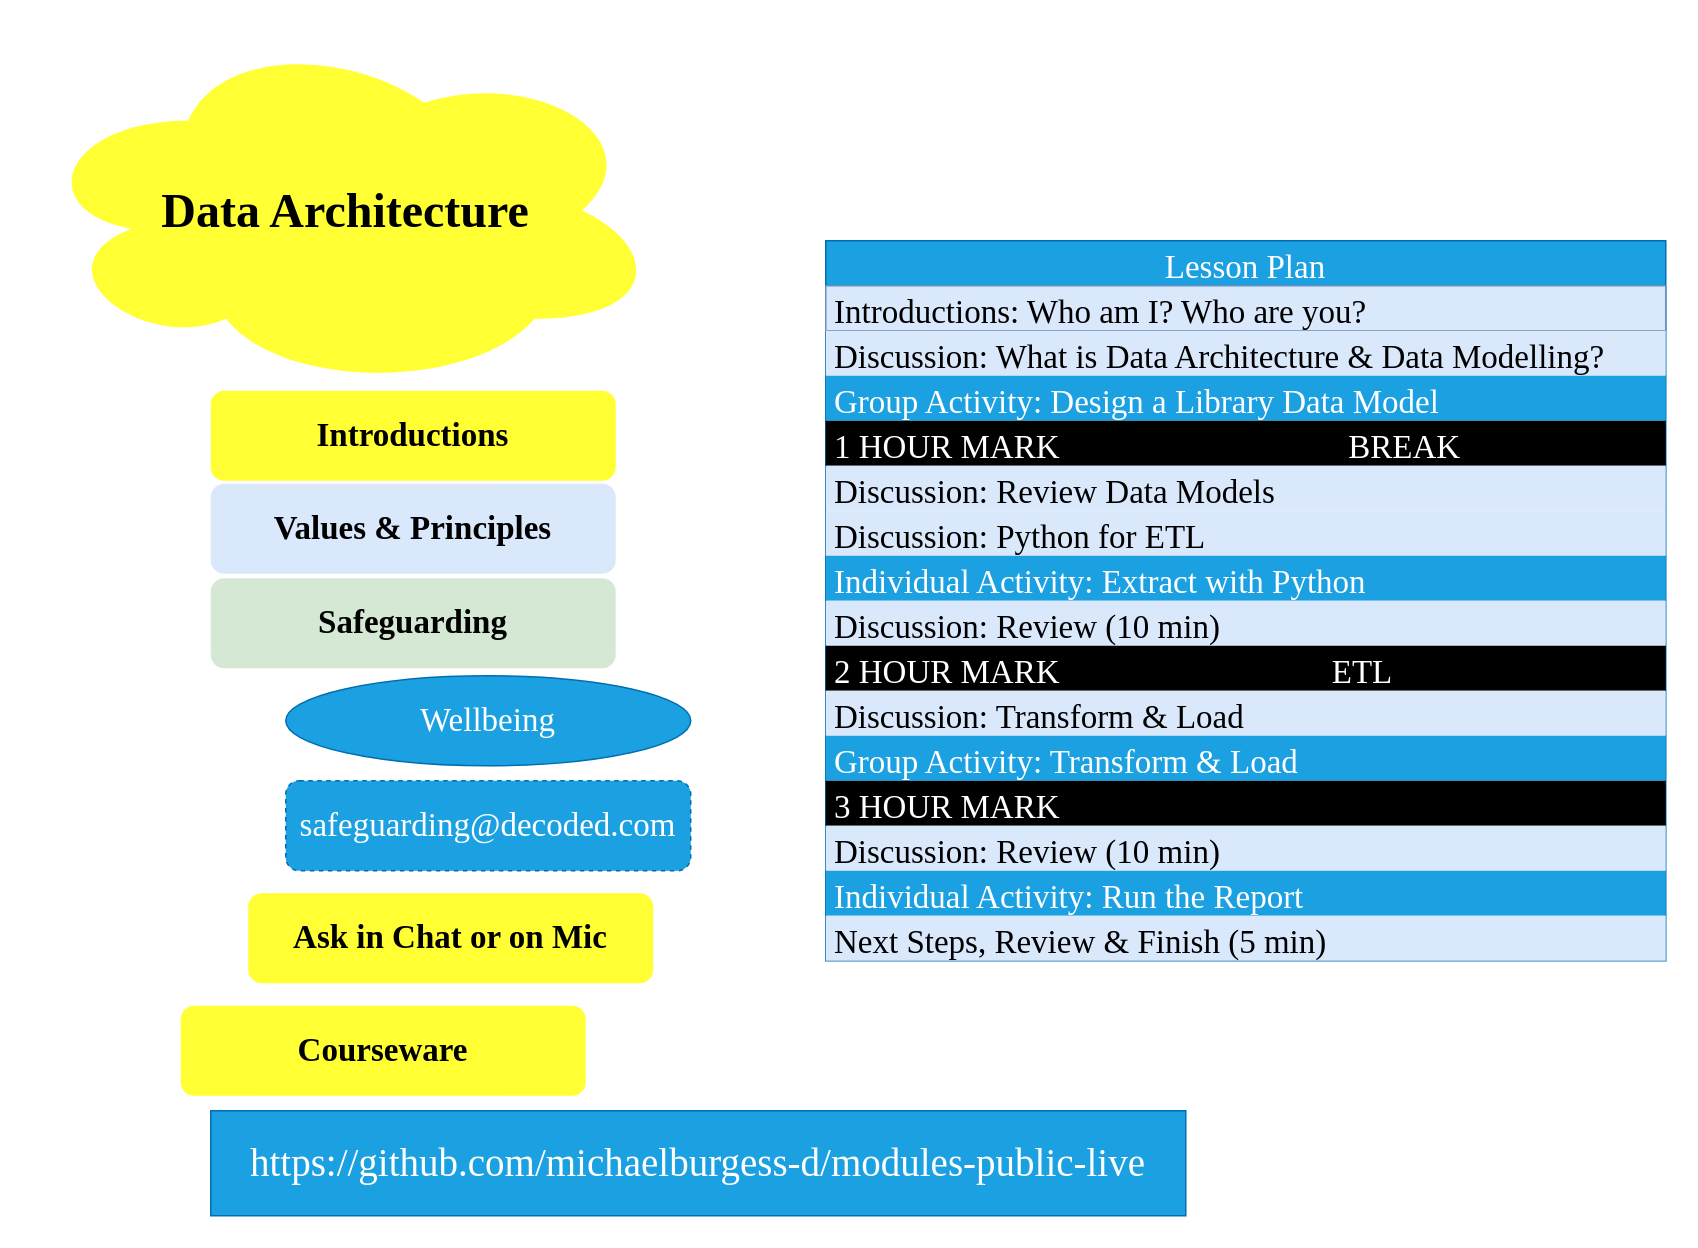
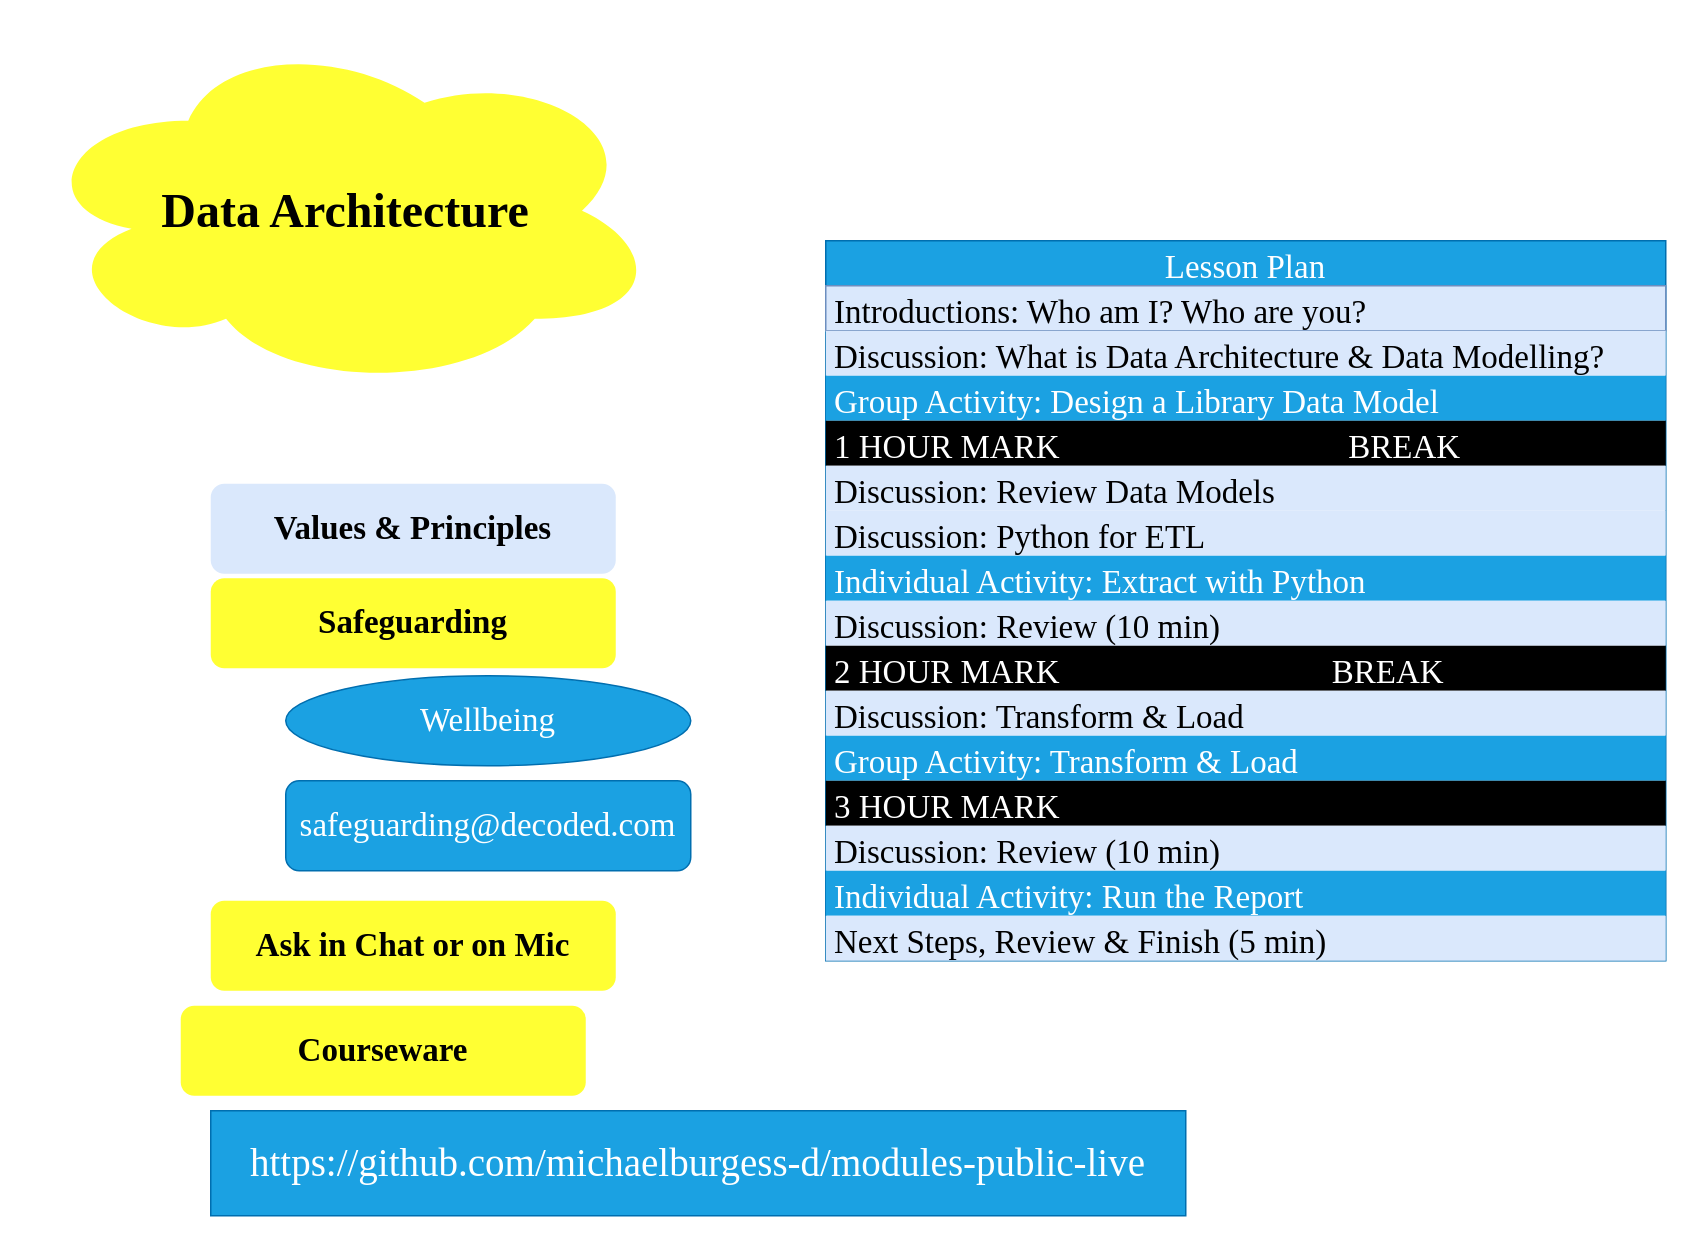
(413, 436) -> none
(413, 623) -> (413, 623)
(1585, 672) -> (1603, 672)
(488, 826) -> (488, 826)
(451, 938) -> (413, 946)
